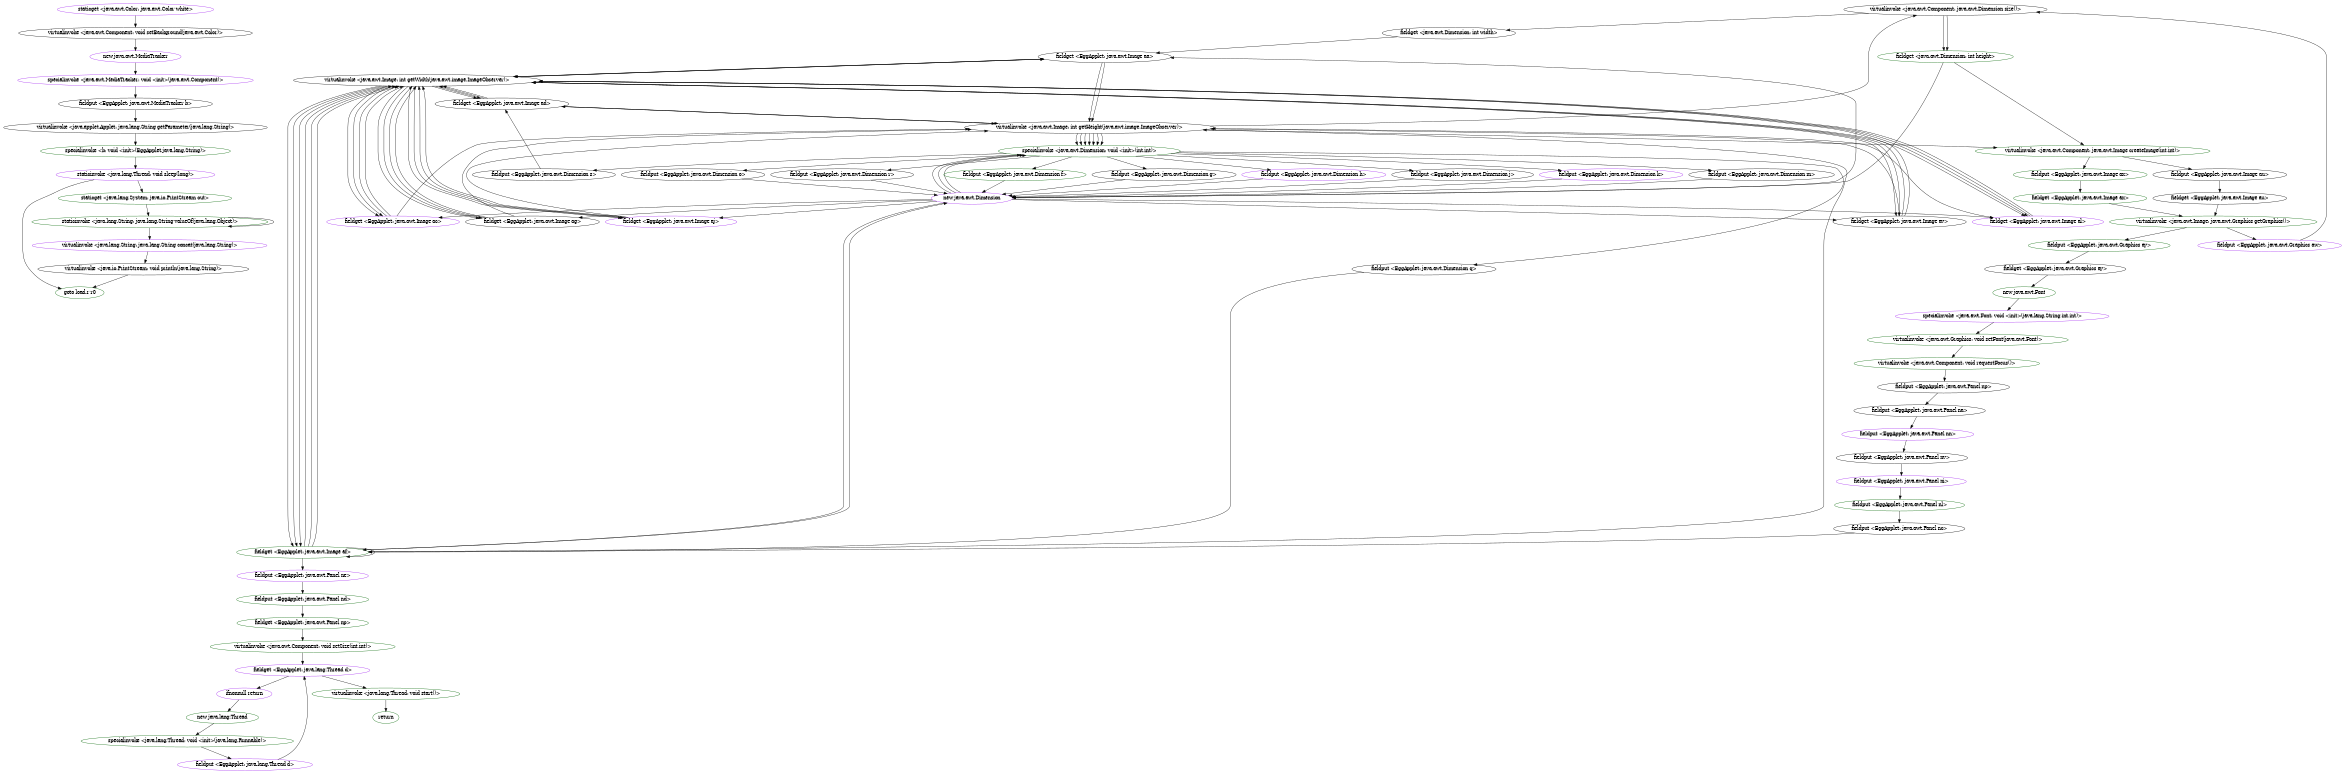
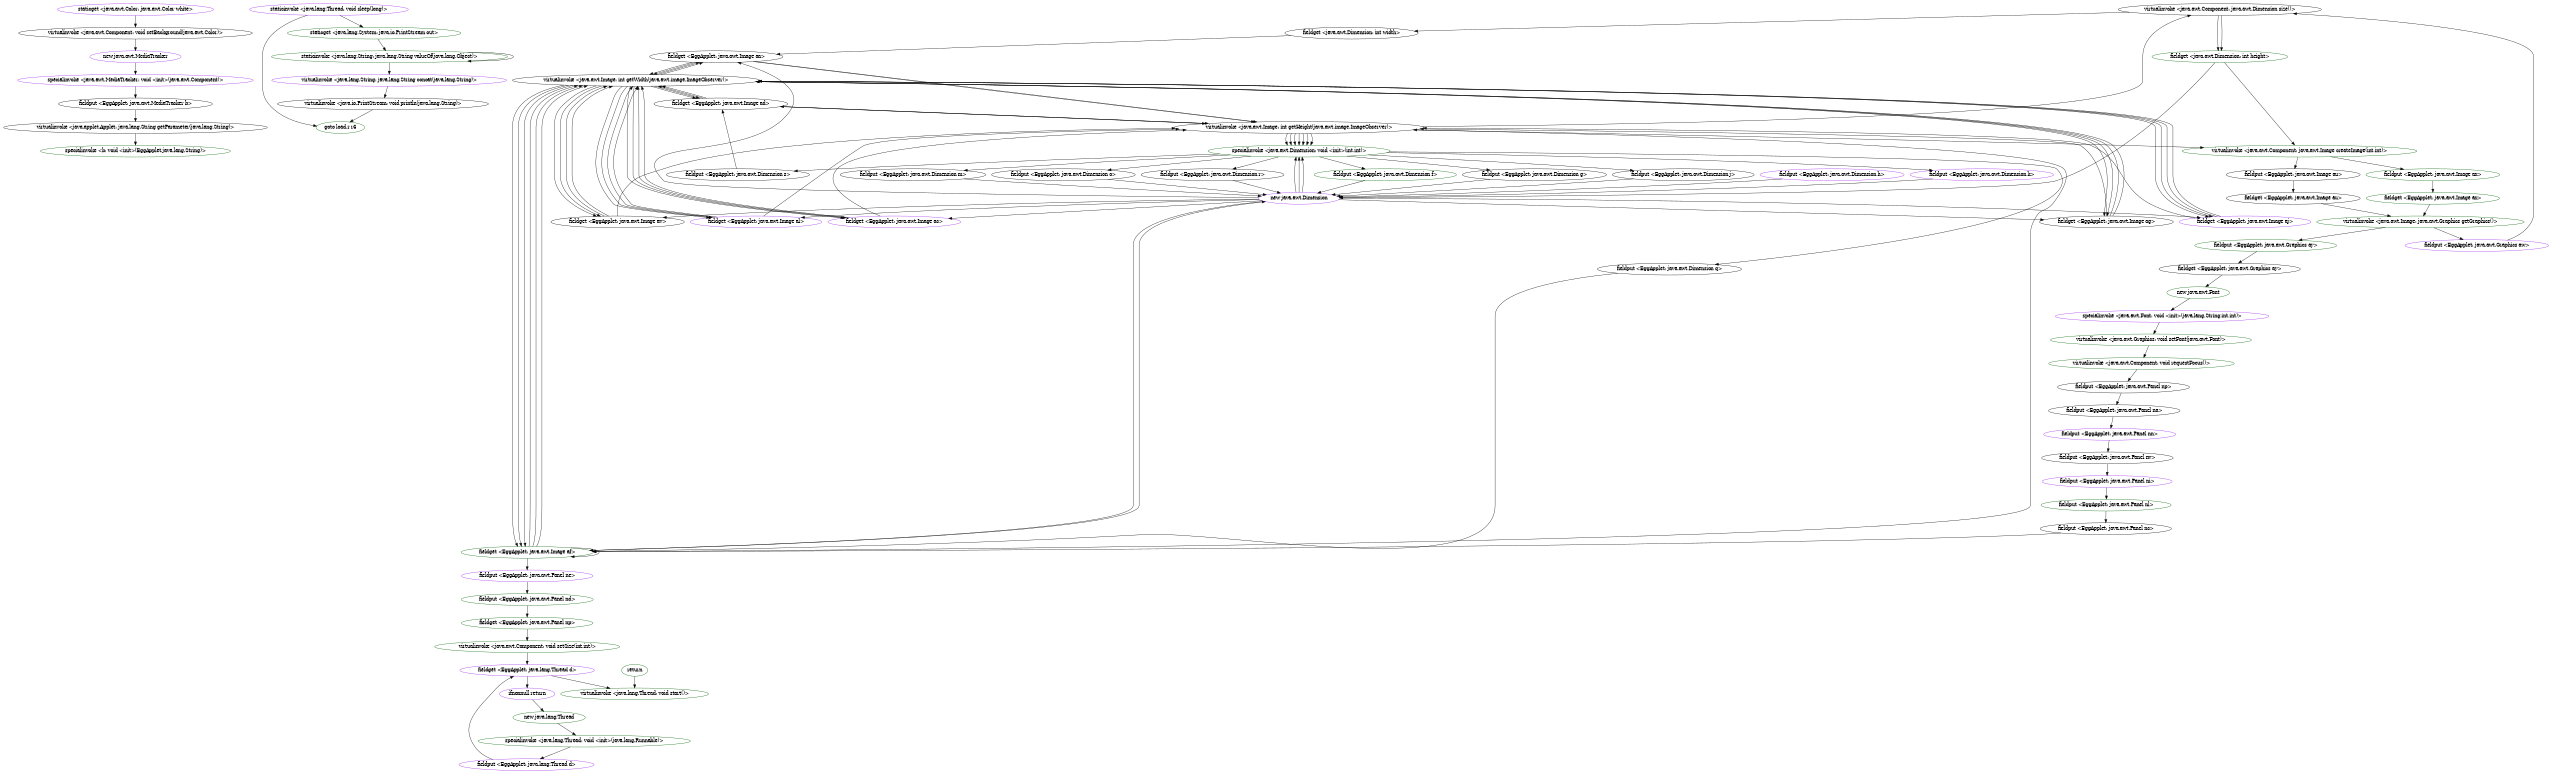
(135, 161) -> none
(1202, 163) -> none
(80, 293) -> (340, 128)
(386, 704) -> (635, 680)
